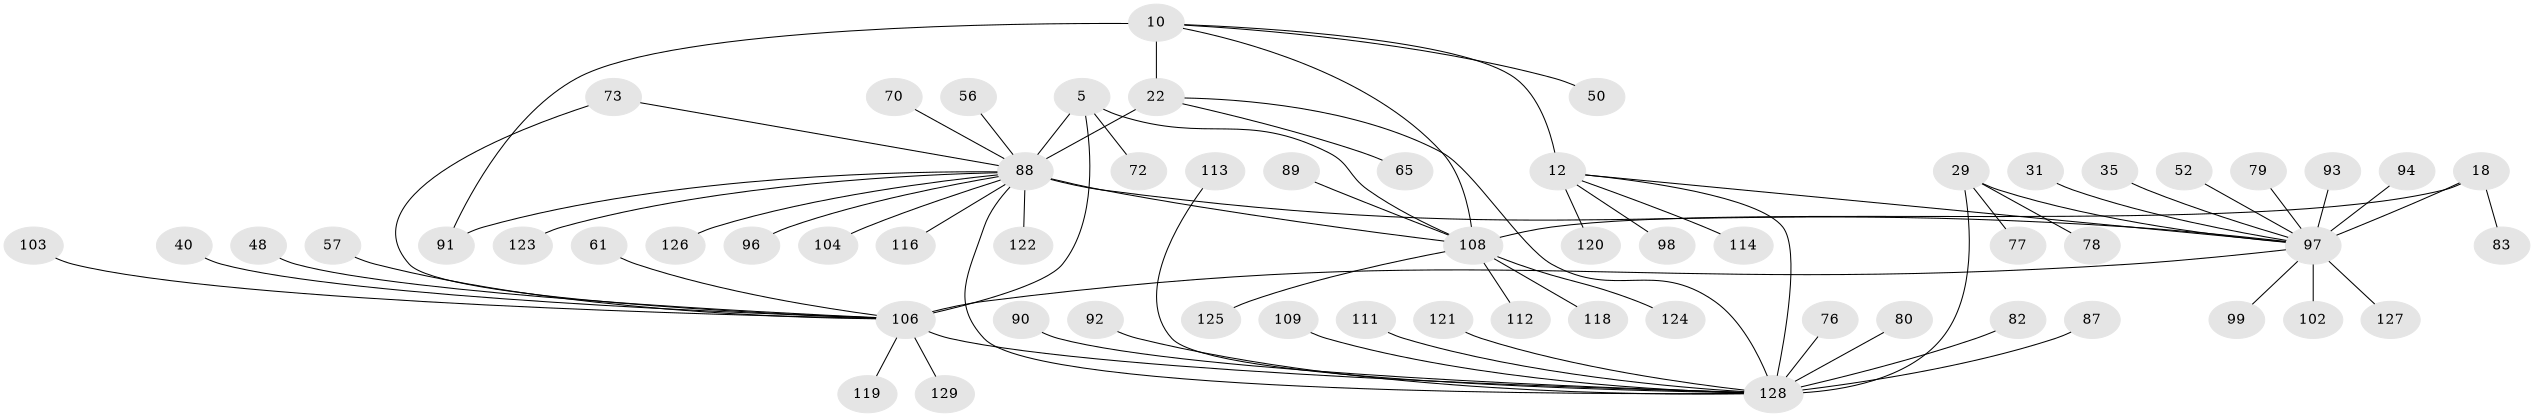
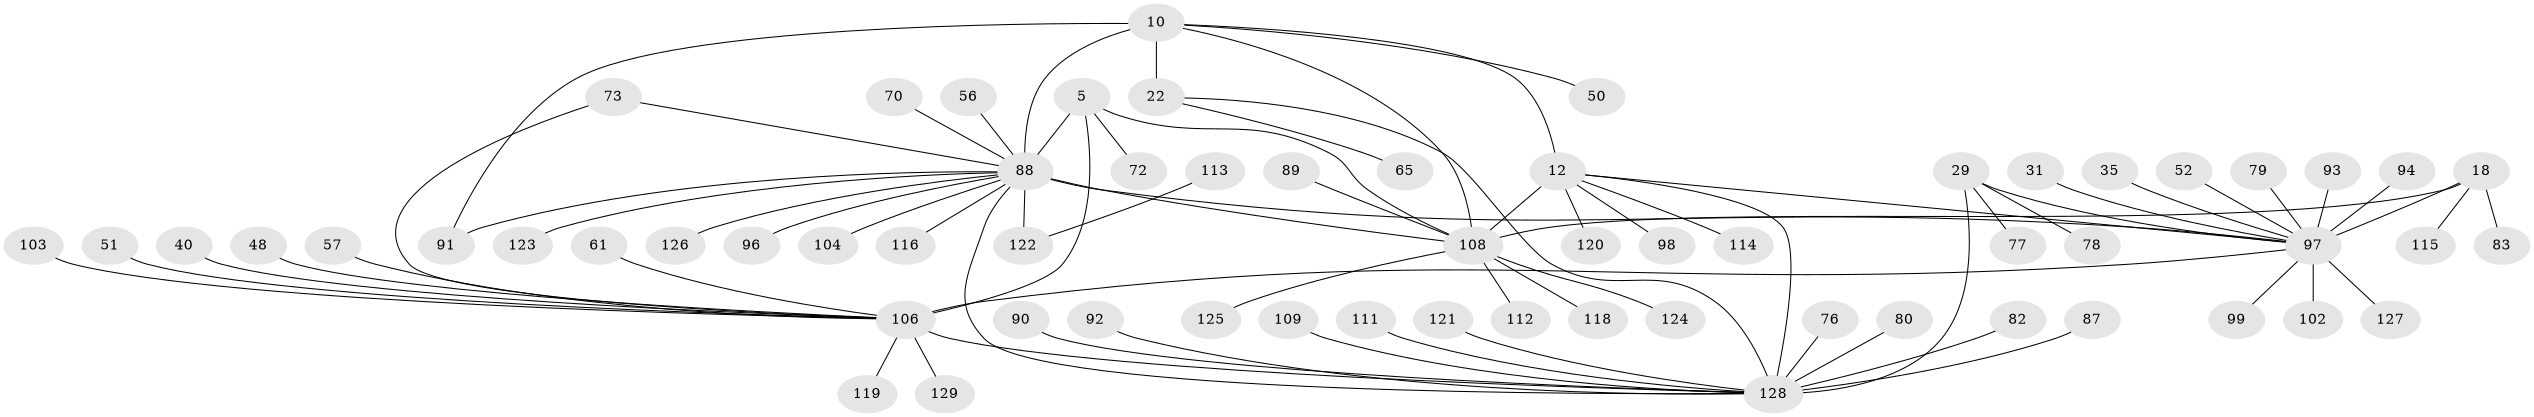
(1095, 132) -> (1052, 70)
none -> (1516, 208)
none -> (110, 246)
none -> (2426, 246)
(1373, 377) -> (1121, 211)
